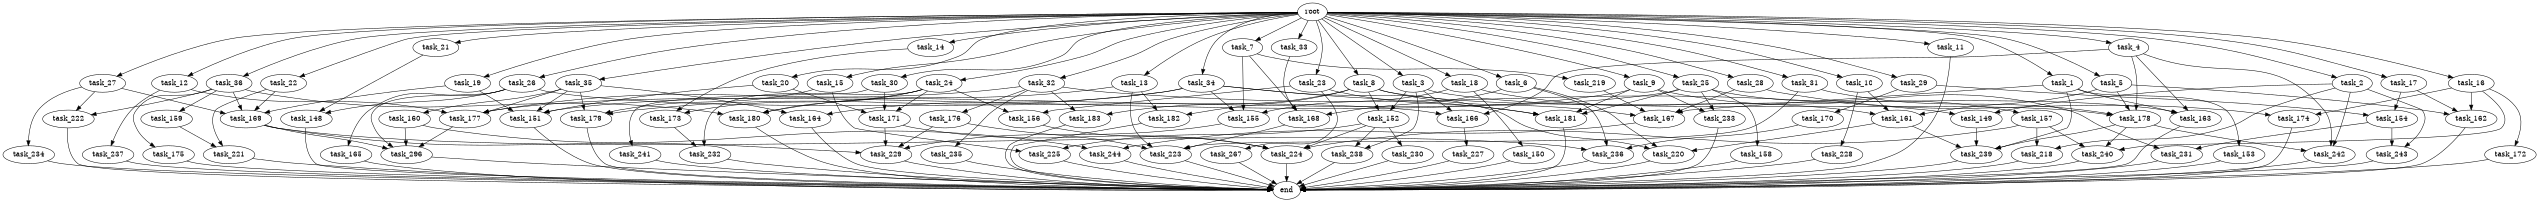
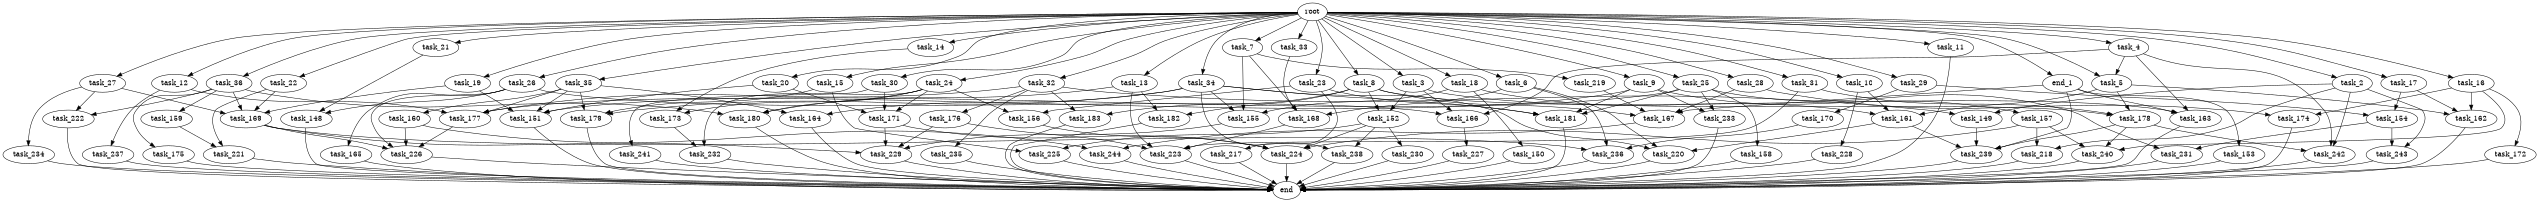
(2137, 80) -> (2121, 63)
(2063, 83) -> (2063, 83)
(1413, 129) -> (1216, 130)
(407, 155) -> (407, 155)
(1226, 155) -> (1226, 155)
